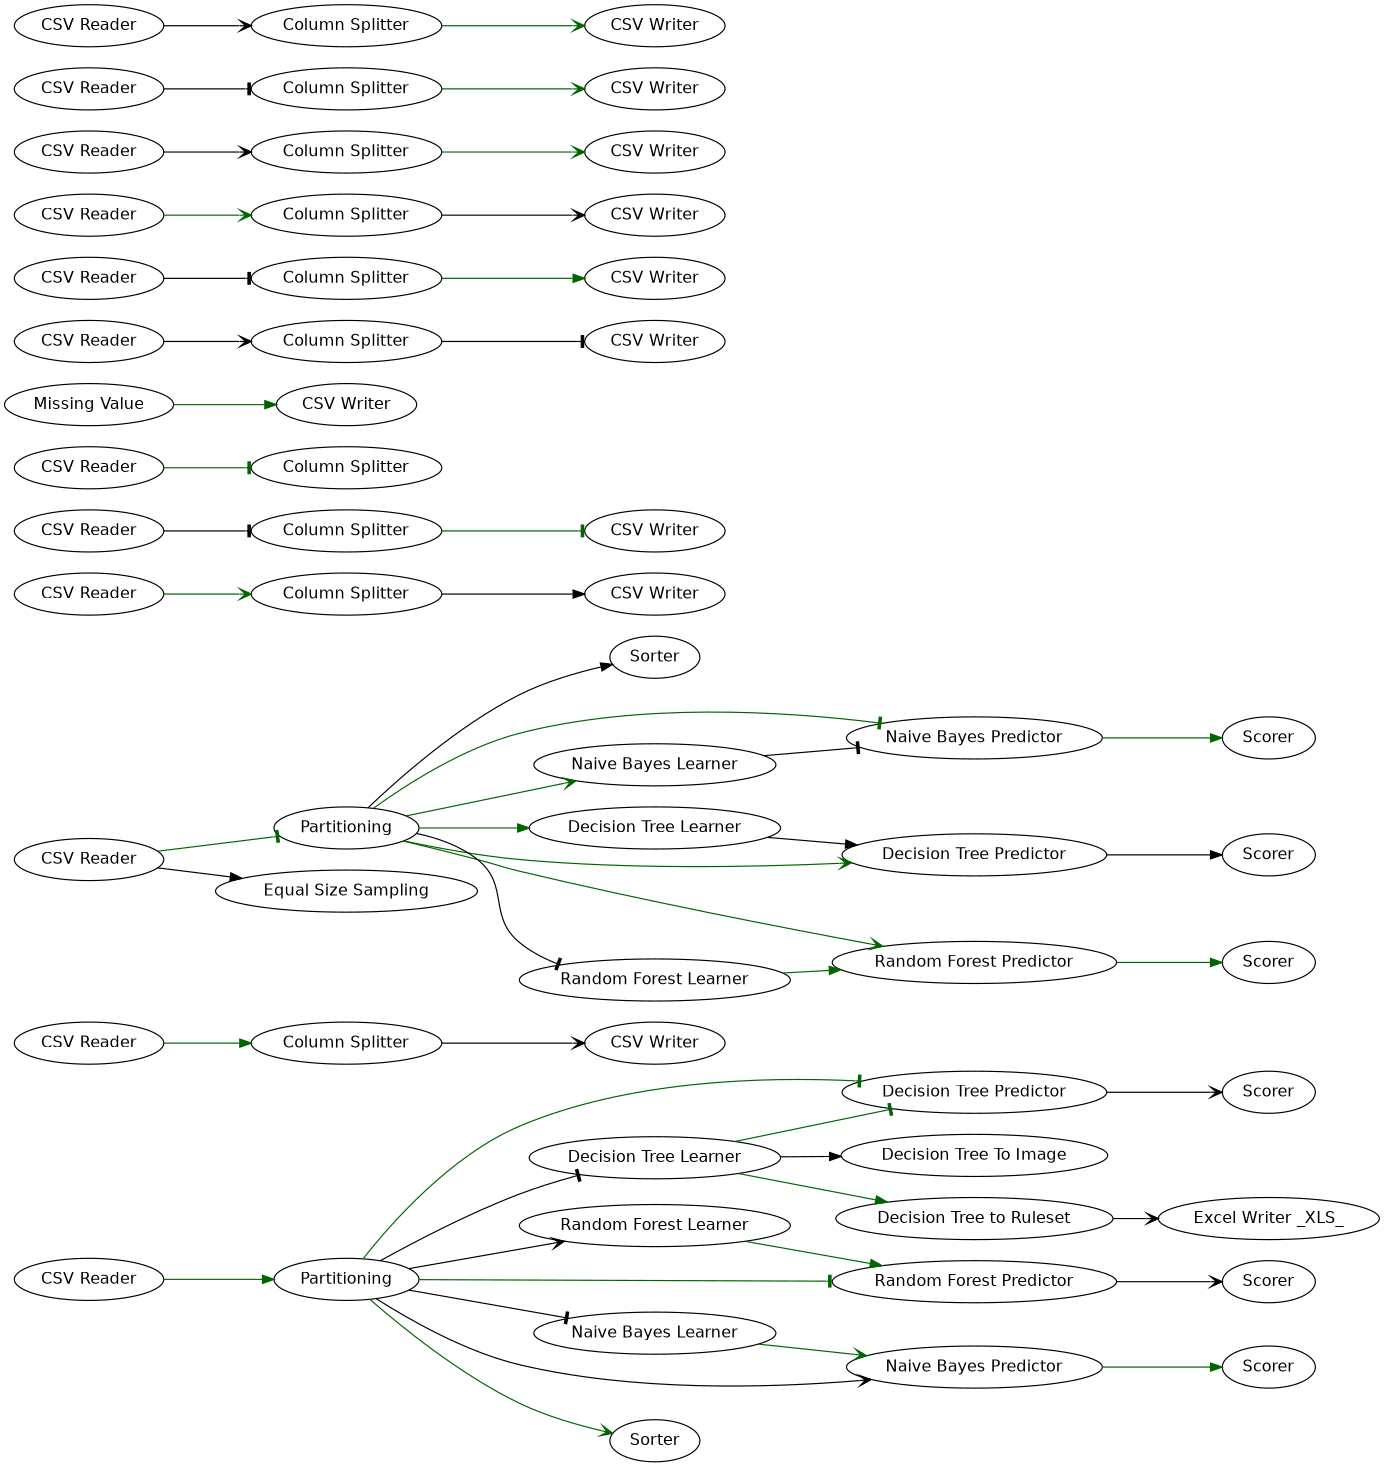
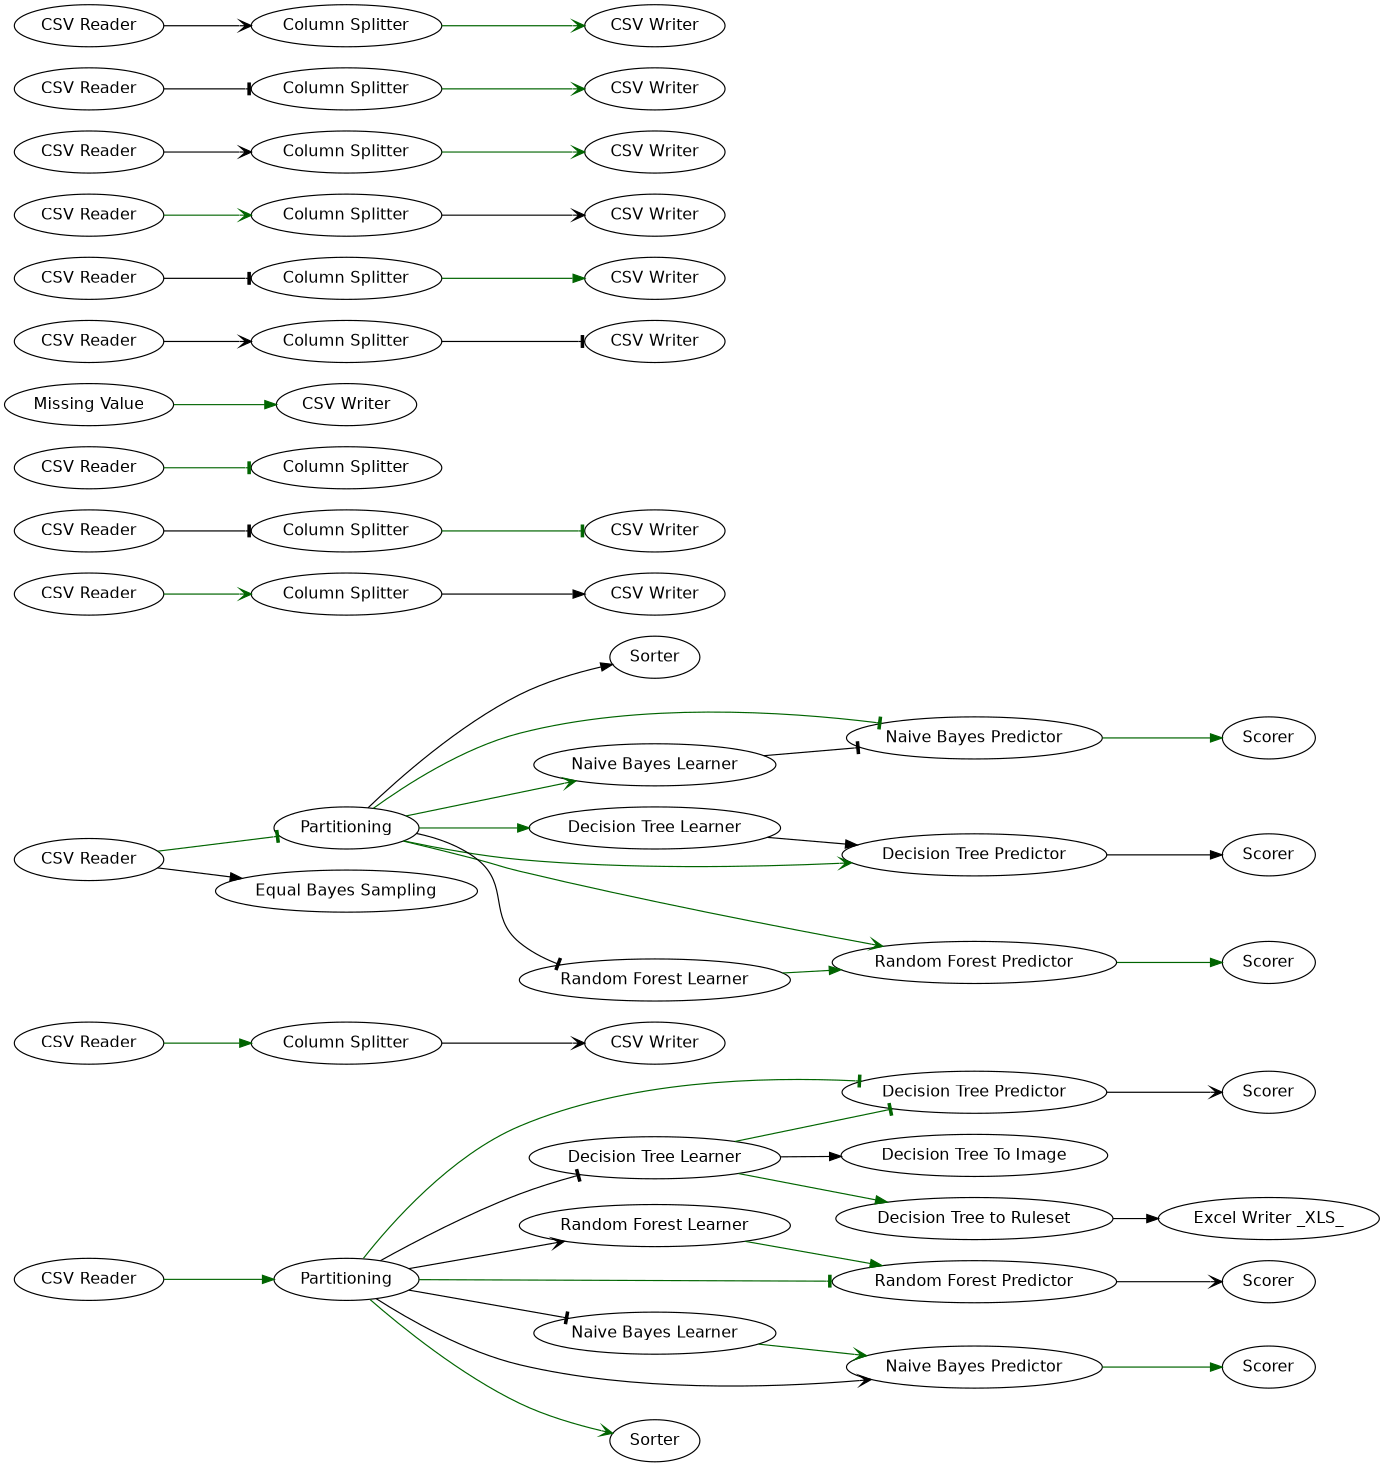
(346, 891) -> (346, 891)
(1130, 1219) -> (1130, 1219)
